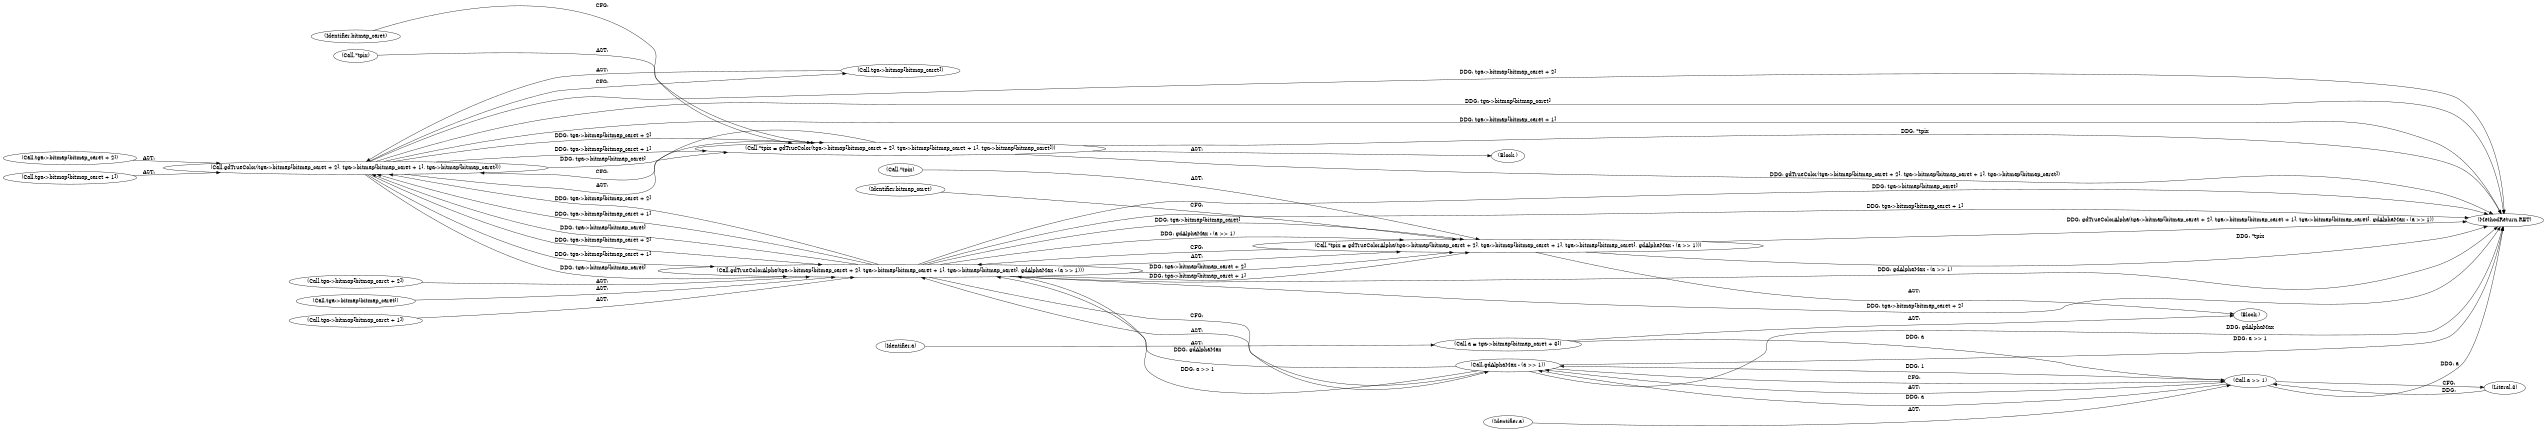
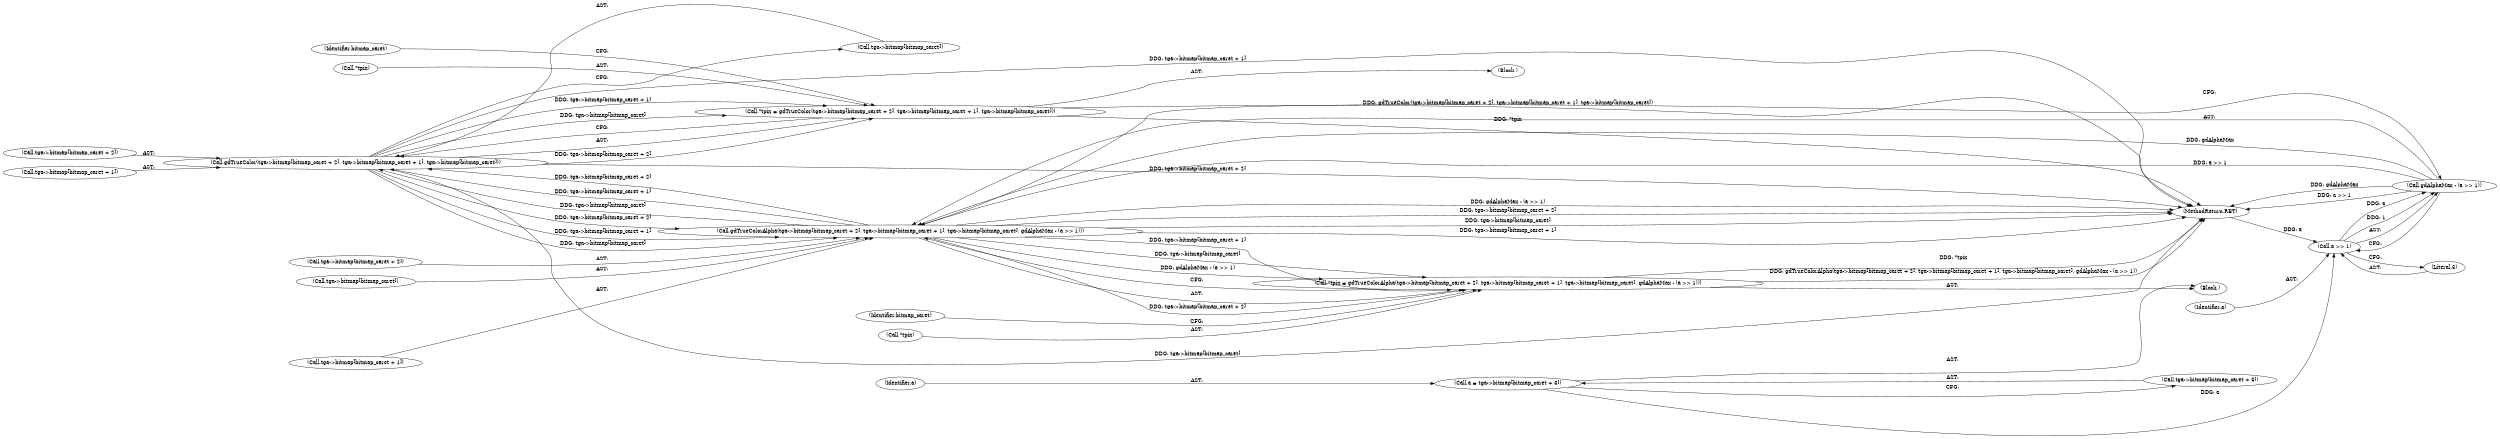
none -> (2210, 380)
(2436, 381) -> (2272, 229)
(2450, 391) -> (2376, 268)
